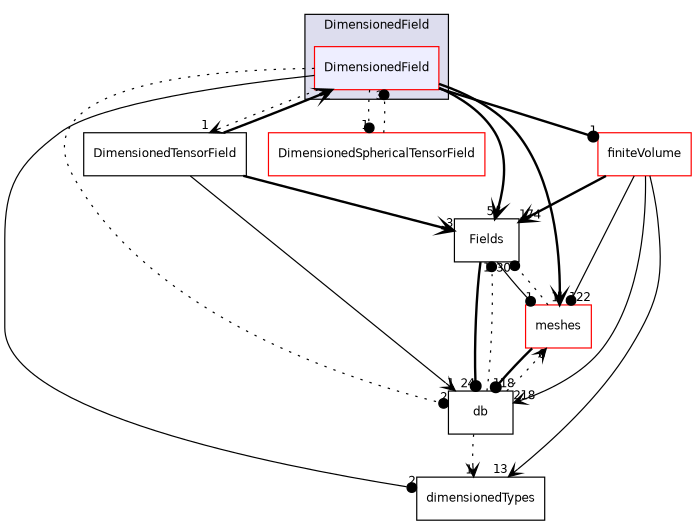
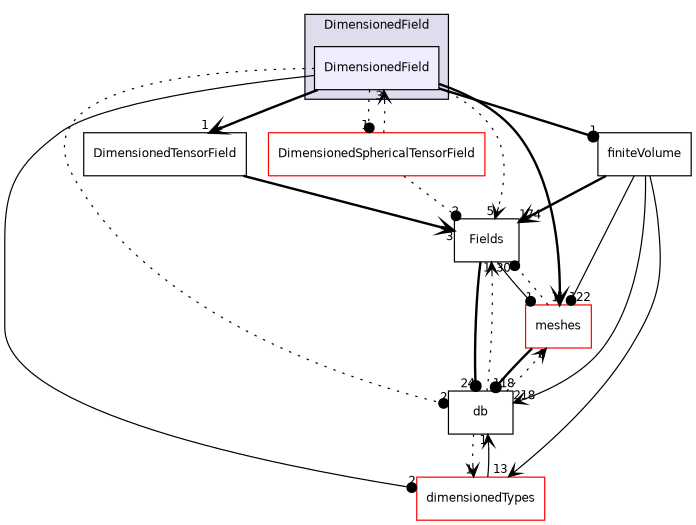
(377, 68) -> (377, 68)
(269, 109) -> (269, 109)
(272, 114) -> none
(385, 116) -> (385, 116)
(496, 134) -> (496, 134)
(645, 154) -> (645, 154)
none -> (428, 194)
(318, 279) -> (489, 462)
(492, 333) -> (492, 333)
(481, 499) -> (481, 499)
